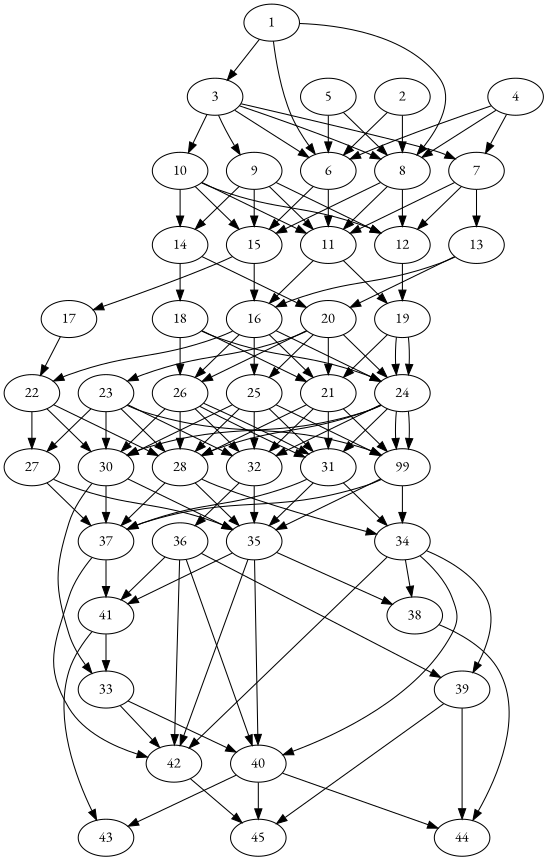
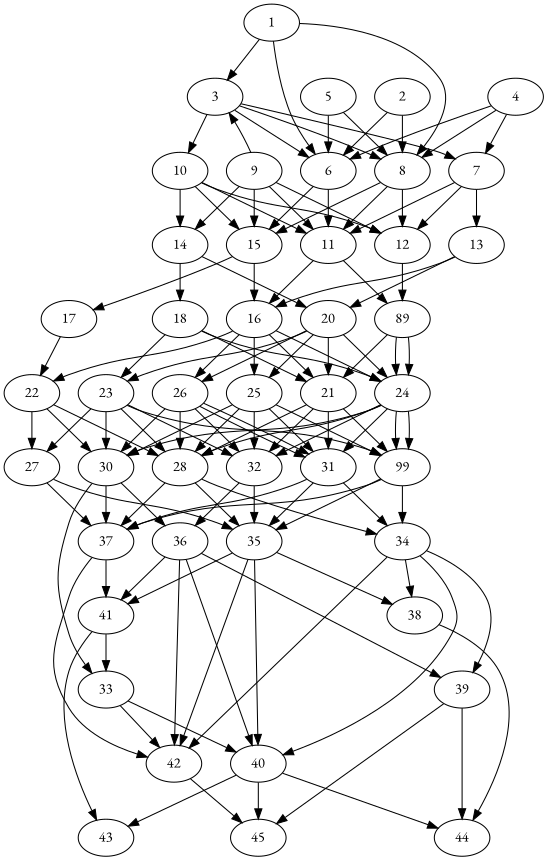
(226, 131) -> (243, 137)
(402, 319) -> (402, 319)
(180, 356) -> (151, 348)
(175, 502) -> (135, 496)
